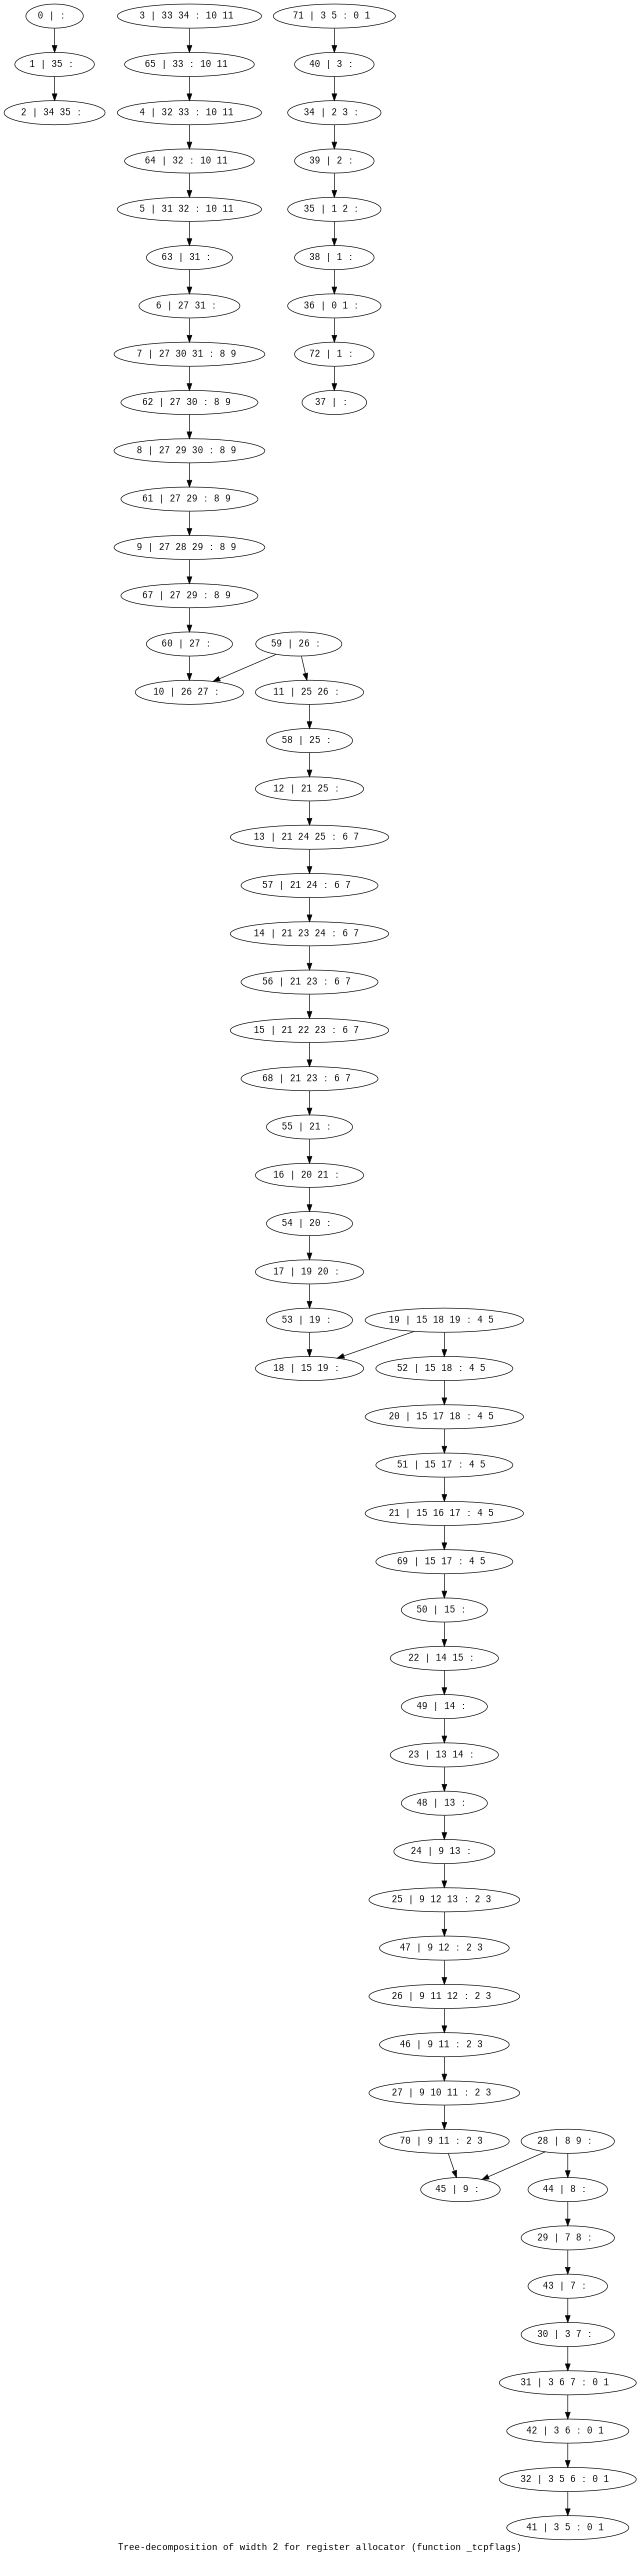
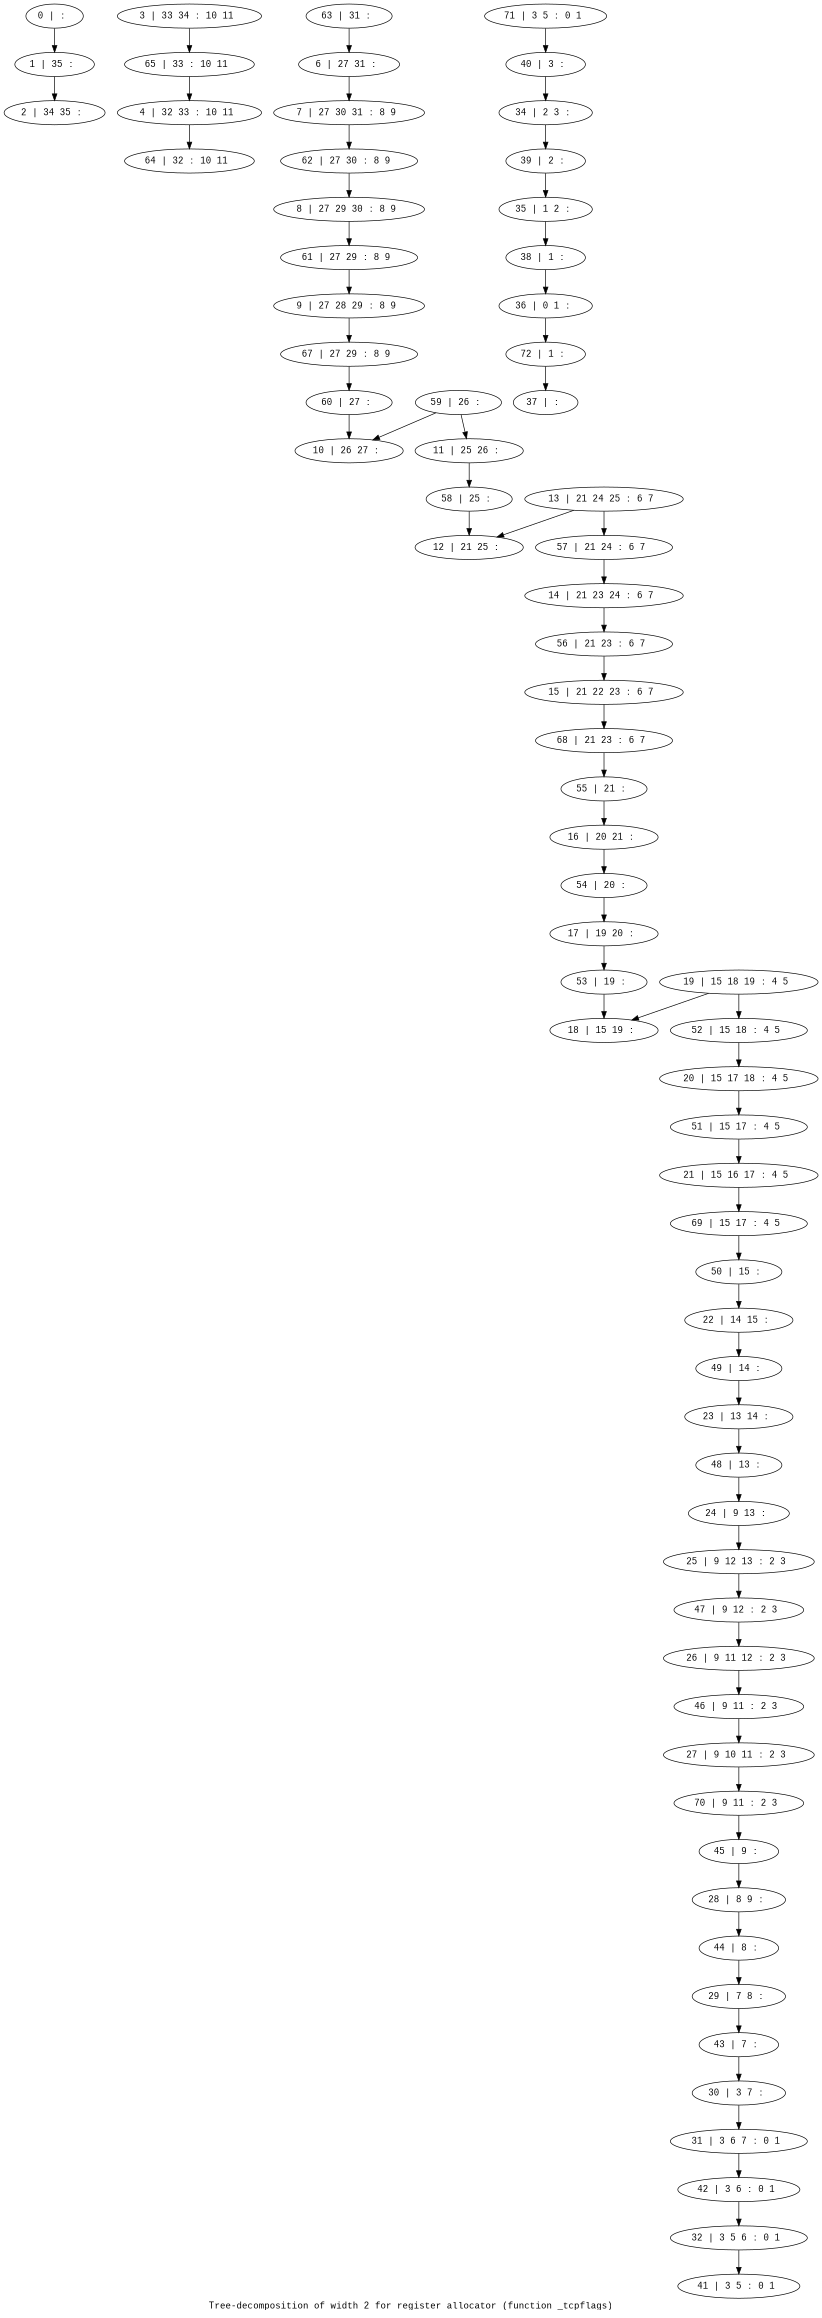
(189, 209) -> none
(310, 810) -> (539, 523)
(517, 2164) -> (739, 1872)
